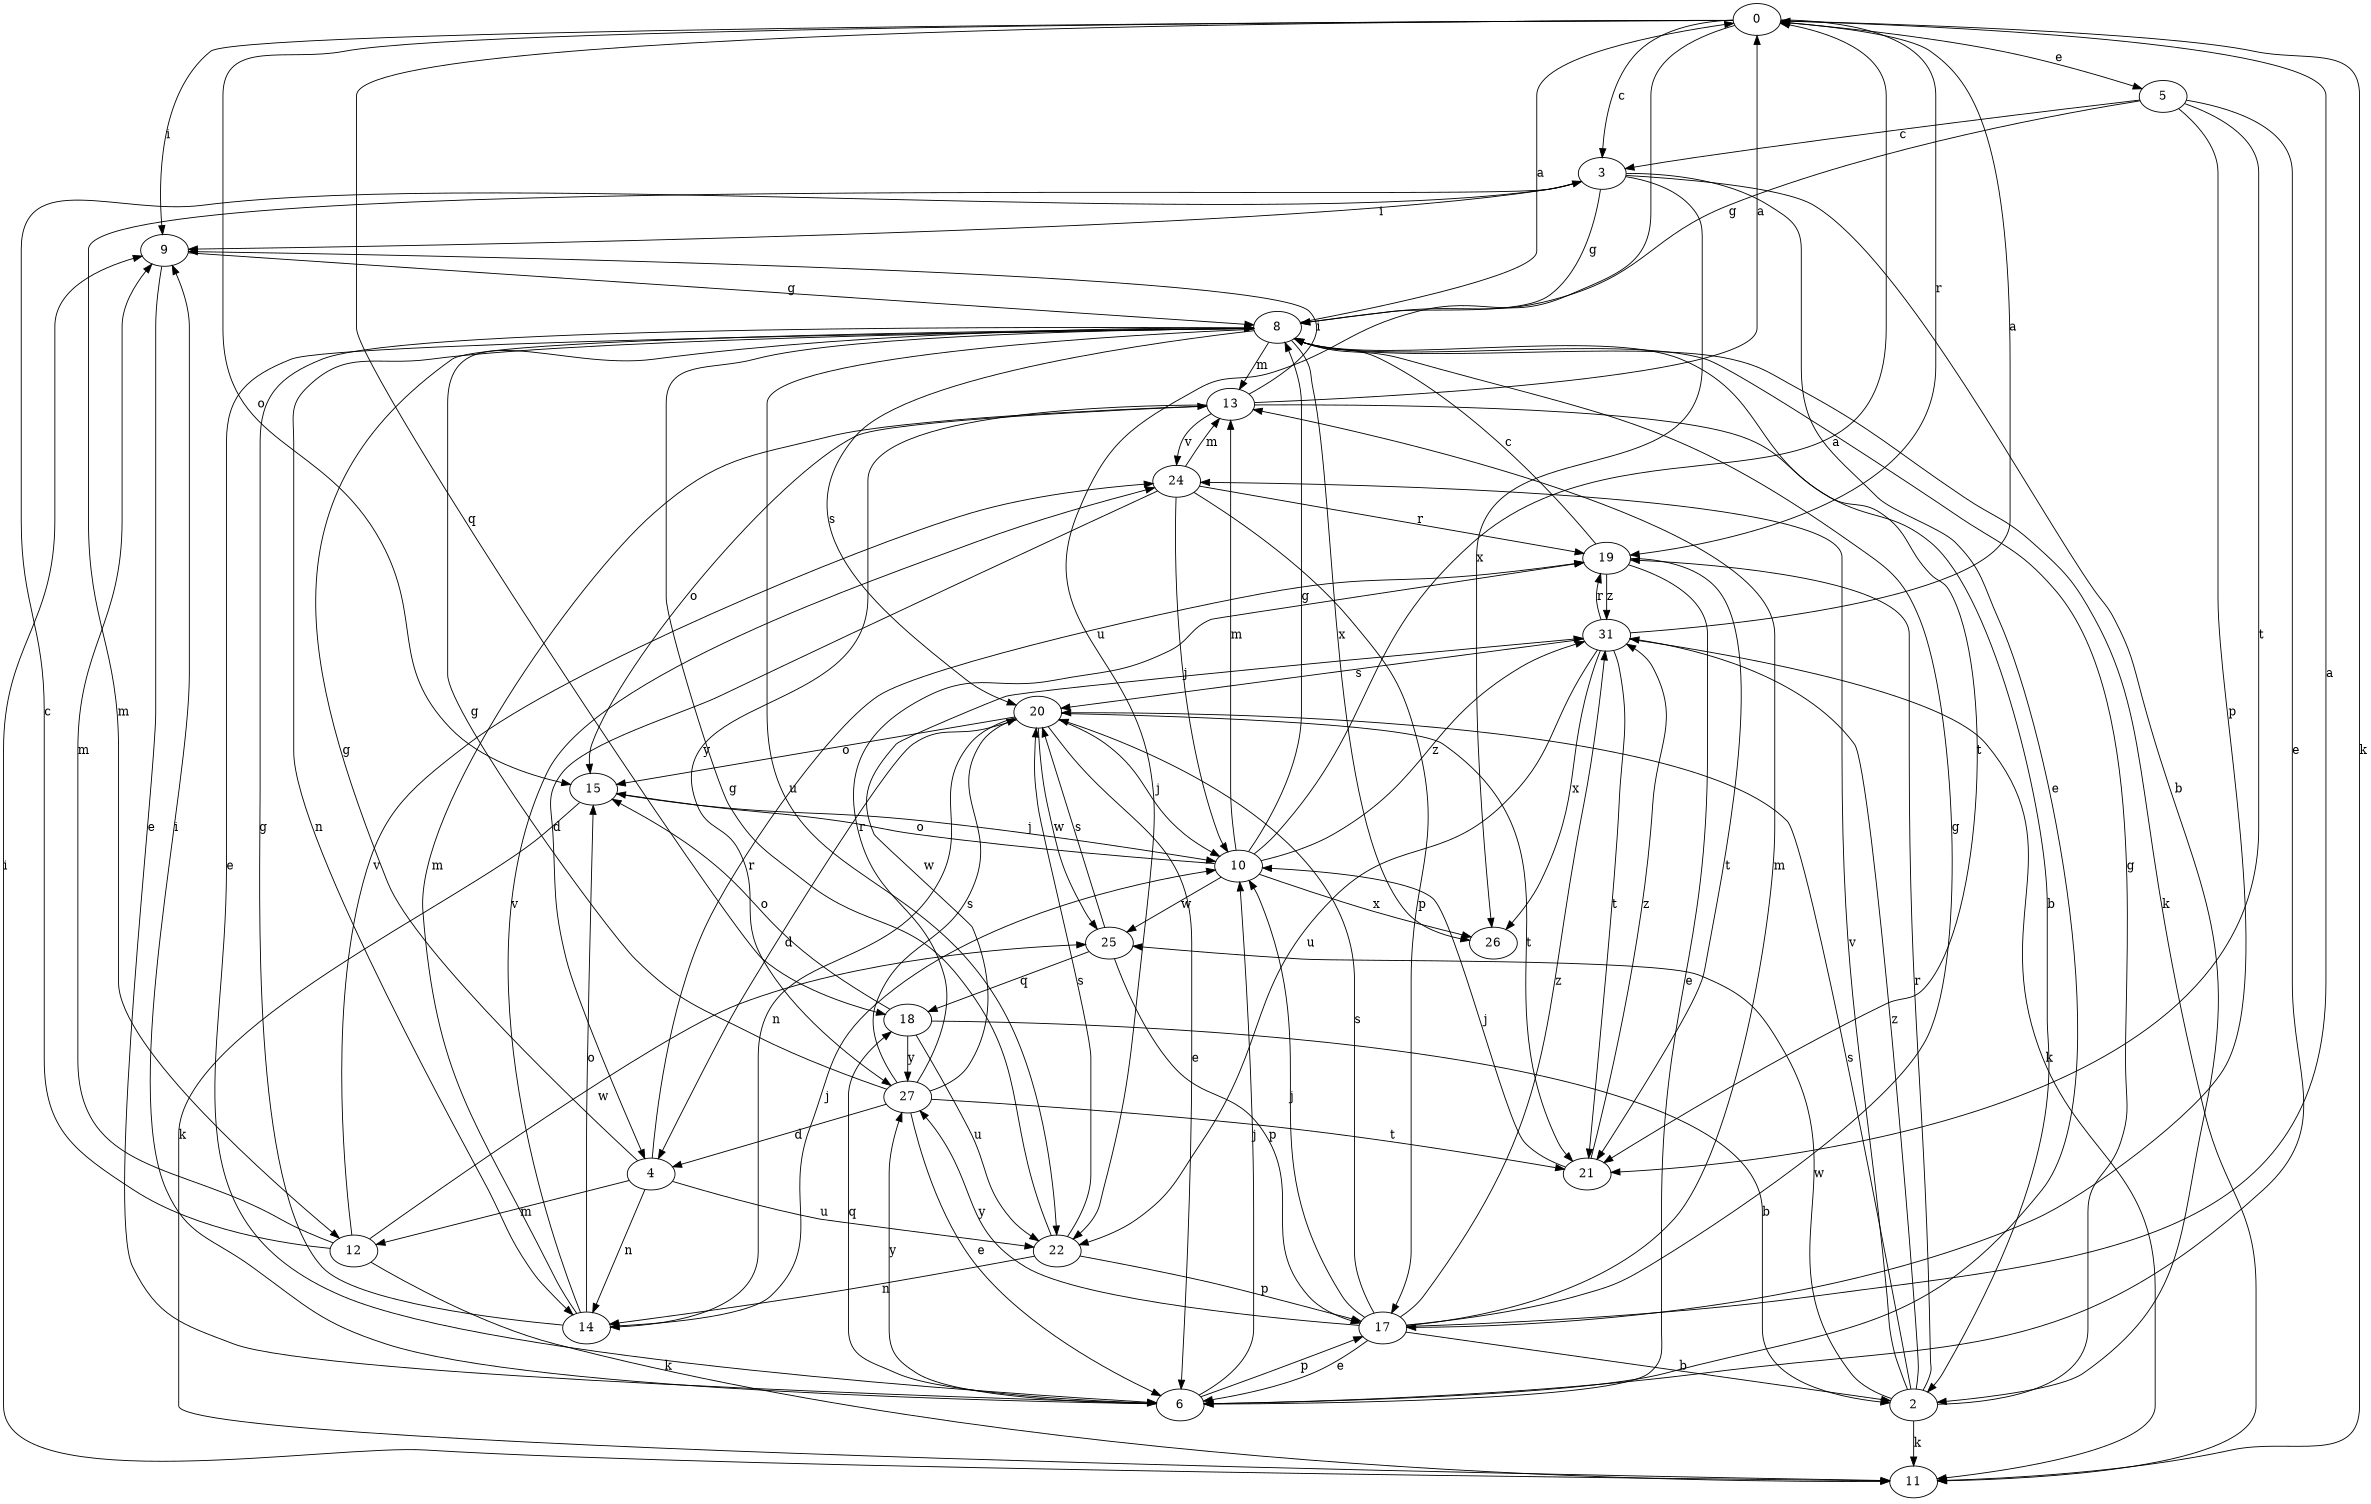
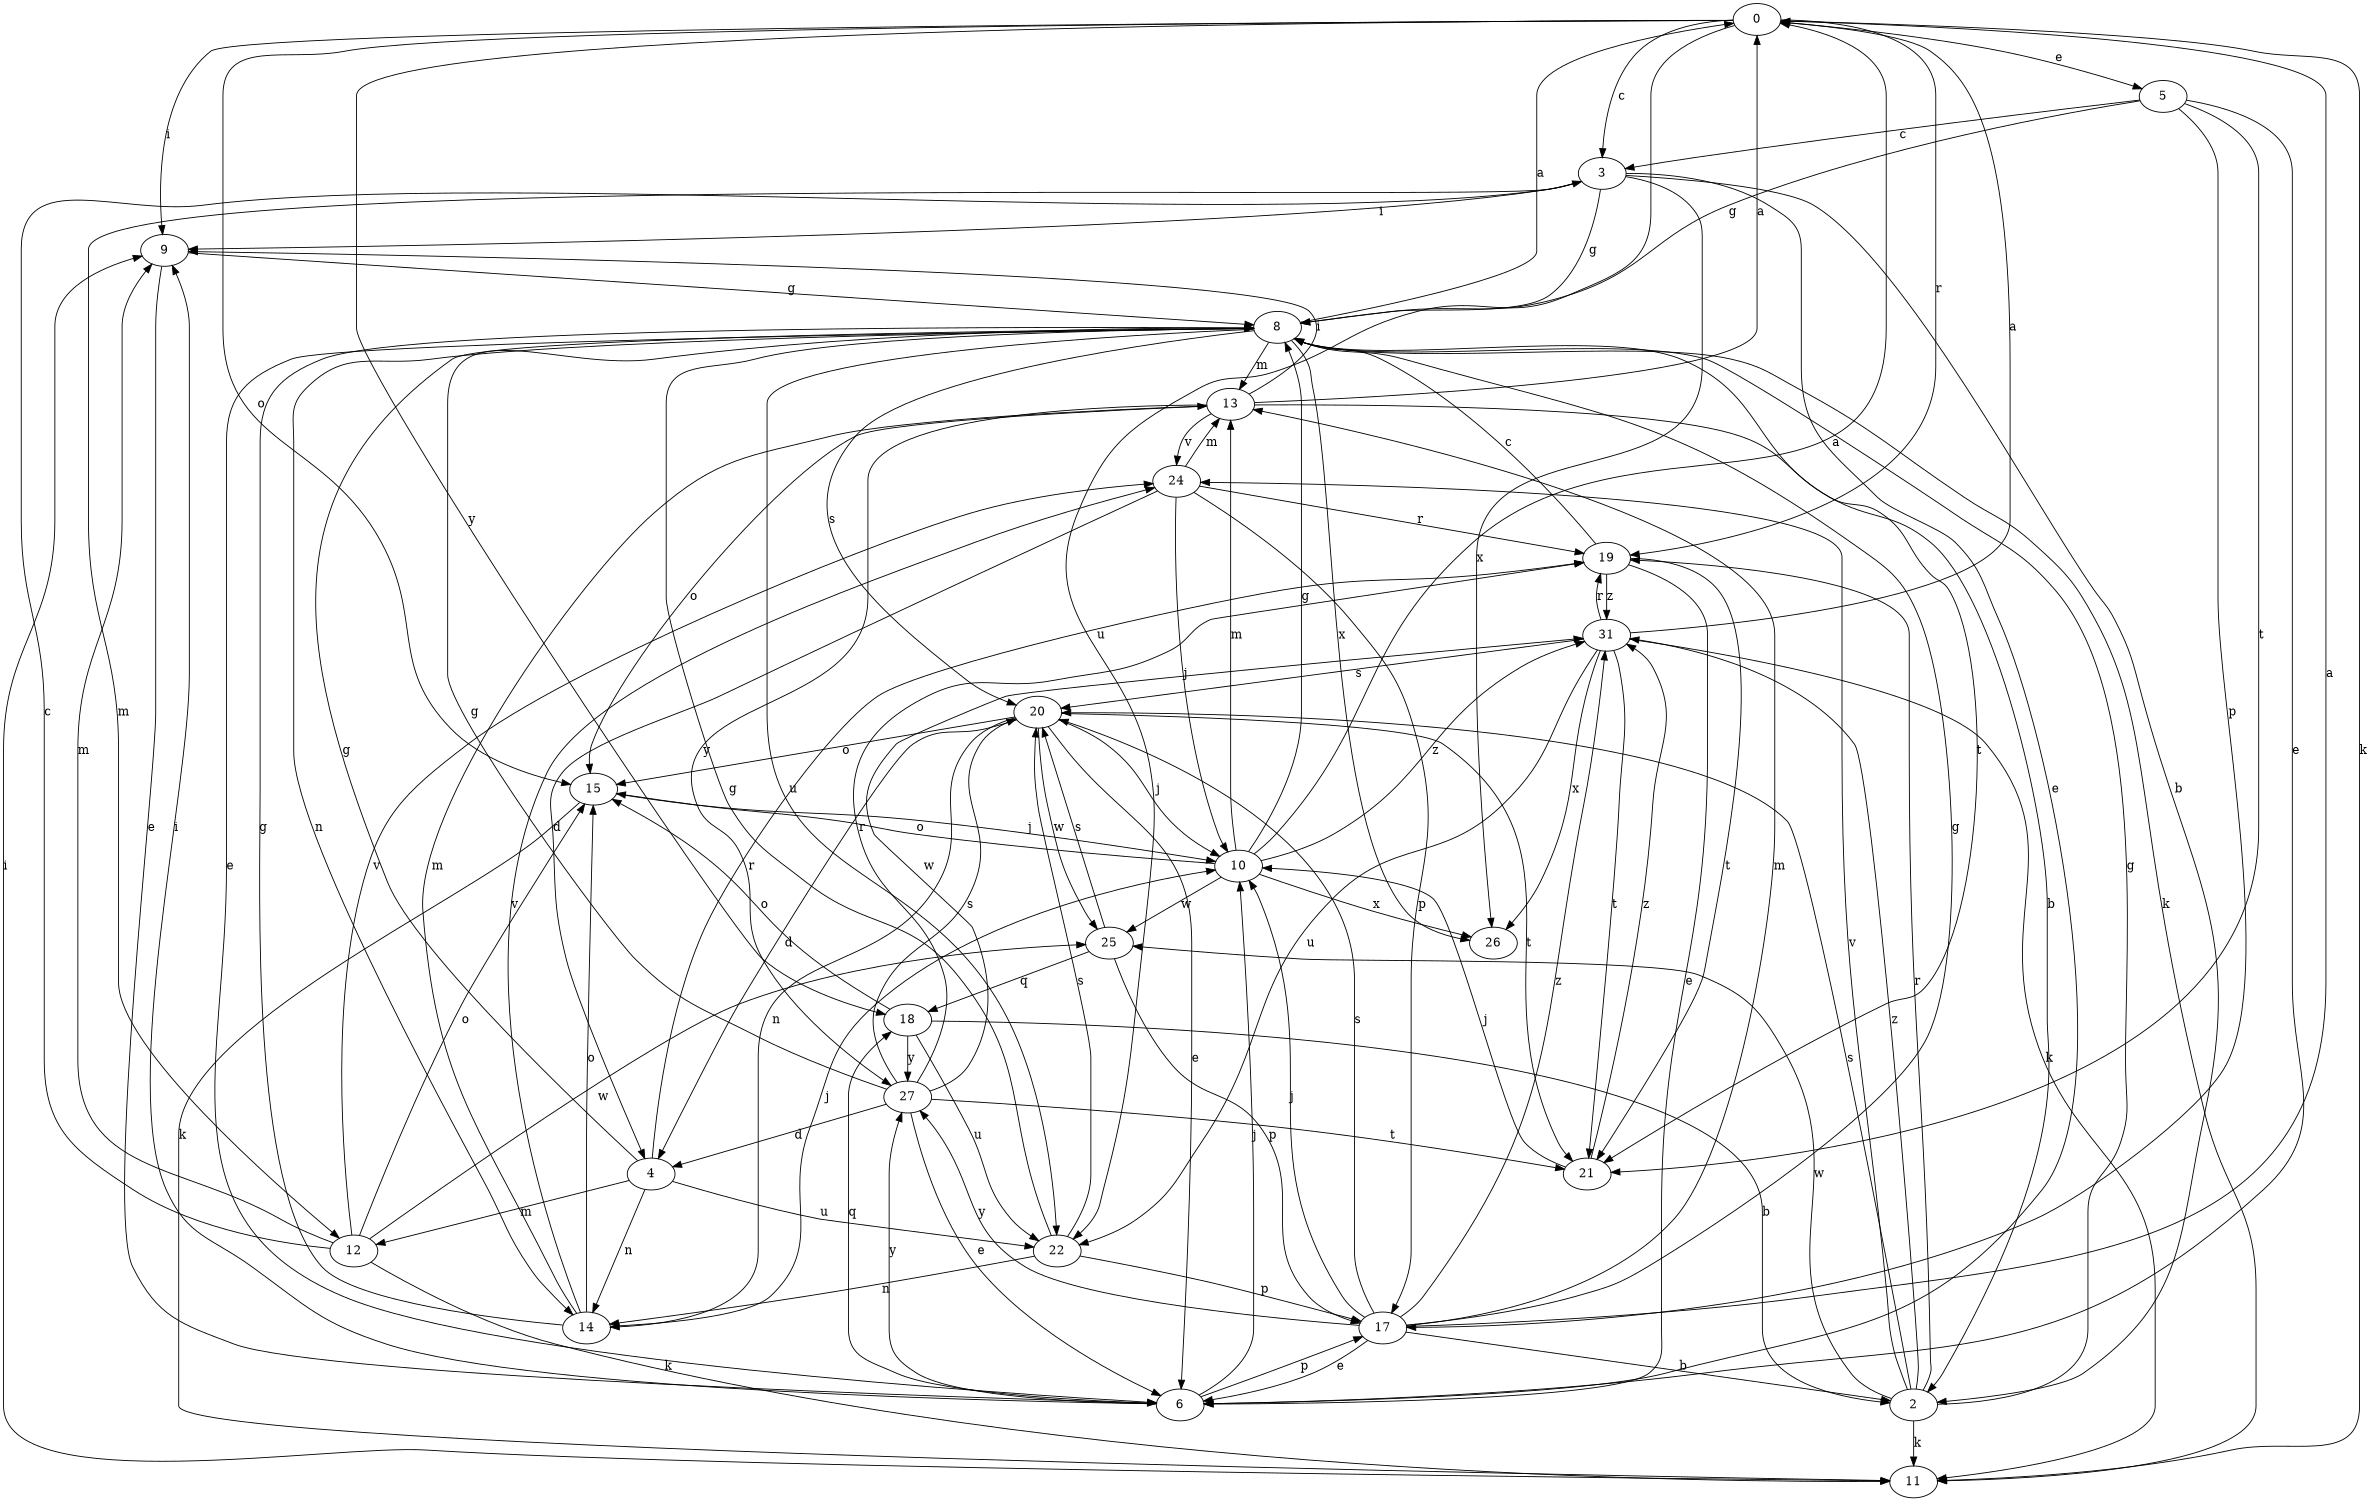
(472, 520) -> (472, 520)
none -> (456, 1016)
